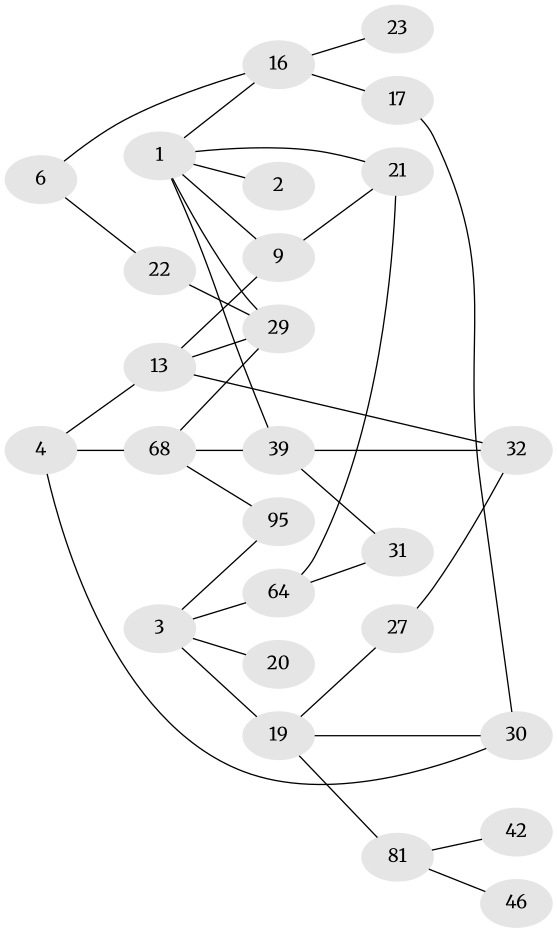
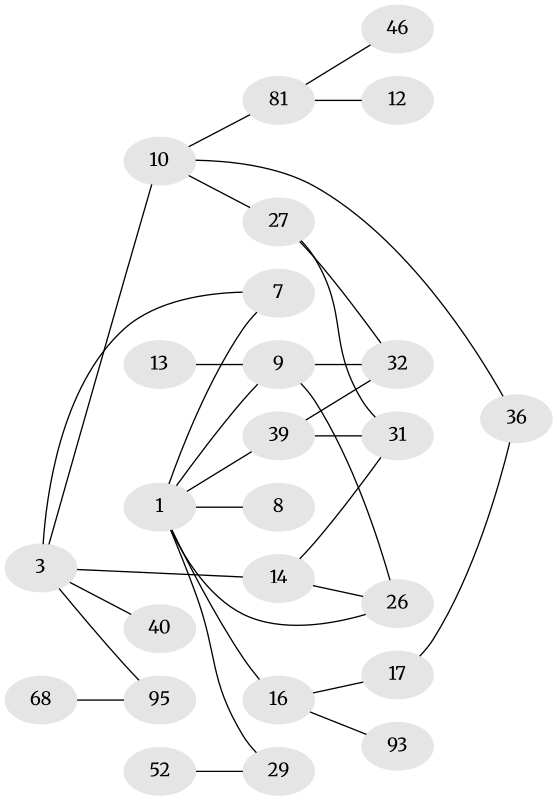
(398, 29) -> (398, 746)
(398, 172) -> (398, 604)
(41, 180) -> none
(279, 186) -> (279, 507)
(160, 271) -> (160, 771)
none -> (279, 293)
none -> (338, 329)
(219, 348) -> none
(219, 389) -> none
(338, 409) -> (337, 365)
(41, 450) -> none
(219, 450) -> none
(279, 593) -> (279, 579)
(279, 664) -> (160, 629)
(279, 736) -> (160, 161)
(516, 736) -> (516, 419)
(516, 832) -> (398, 100)
